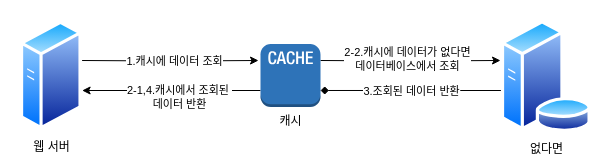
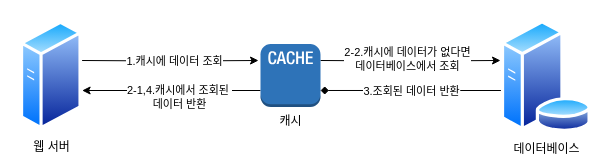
(547, 150) -> (547, 150)
